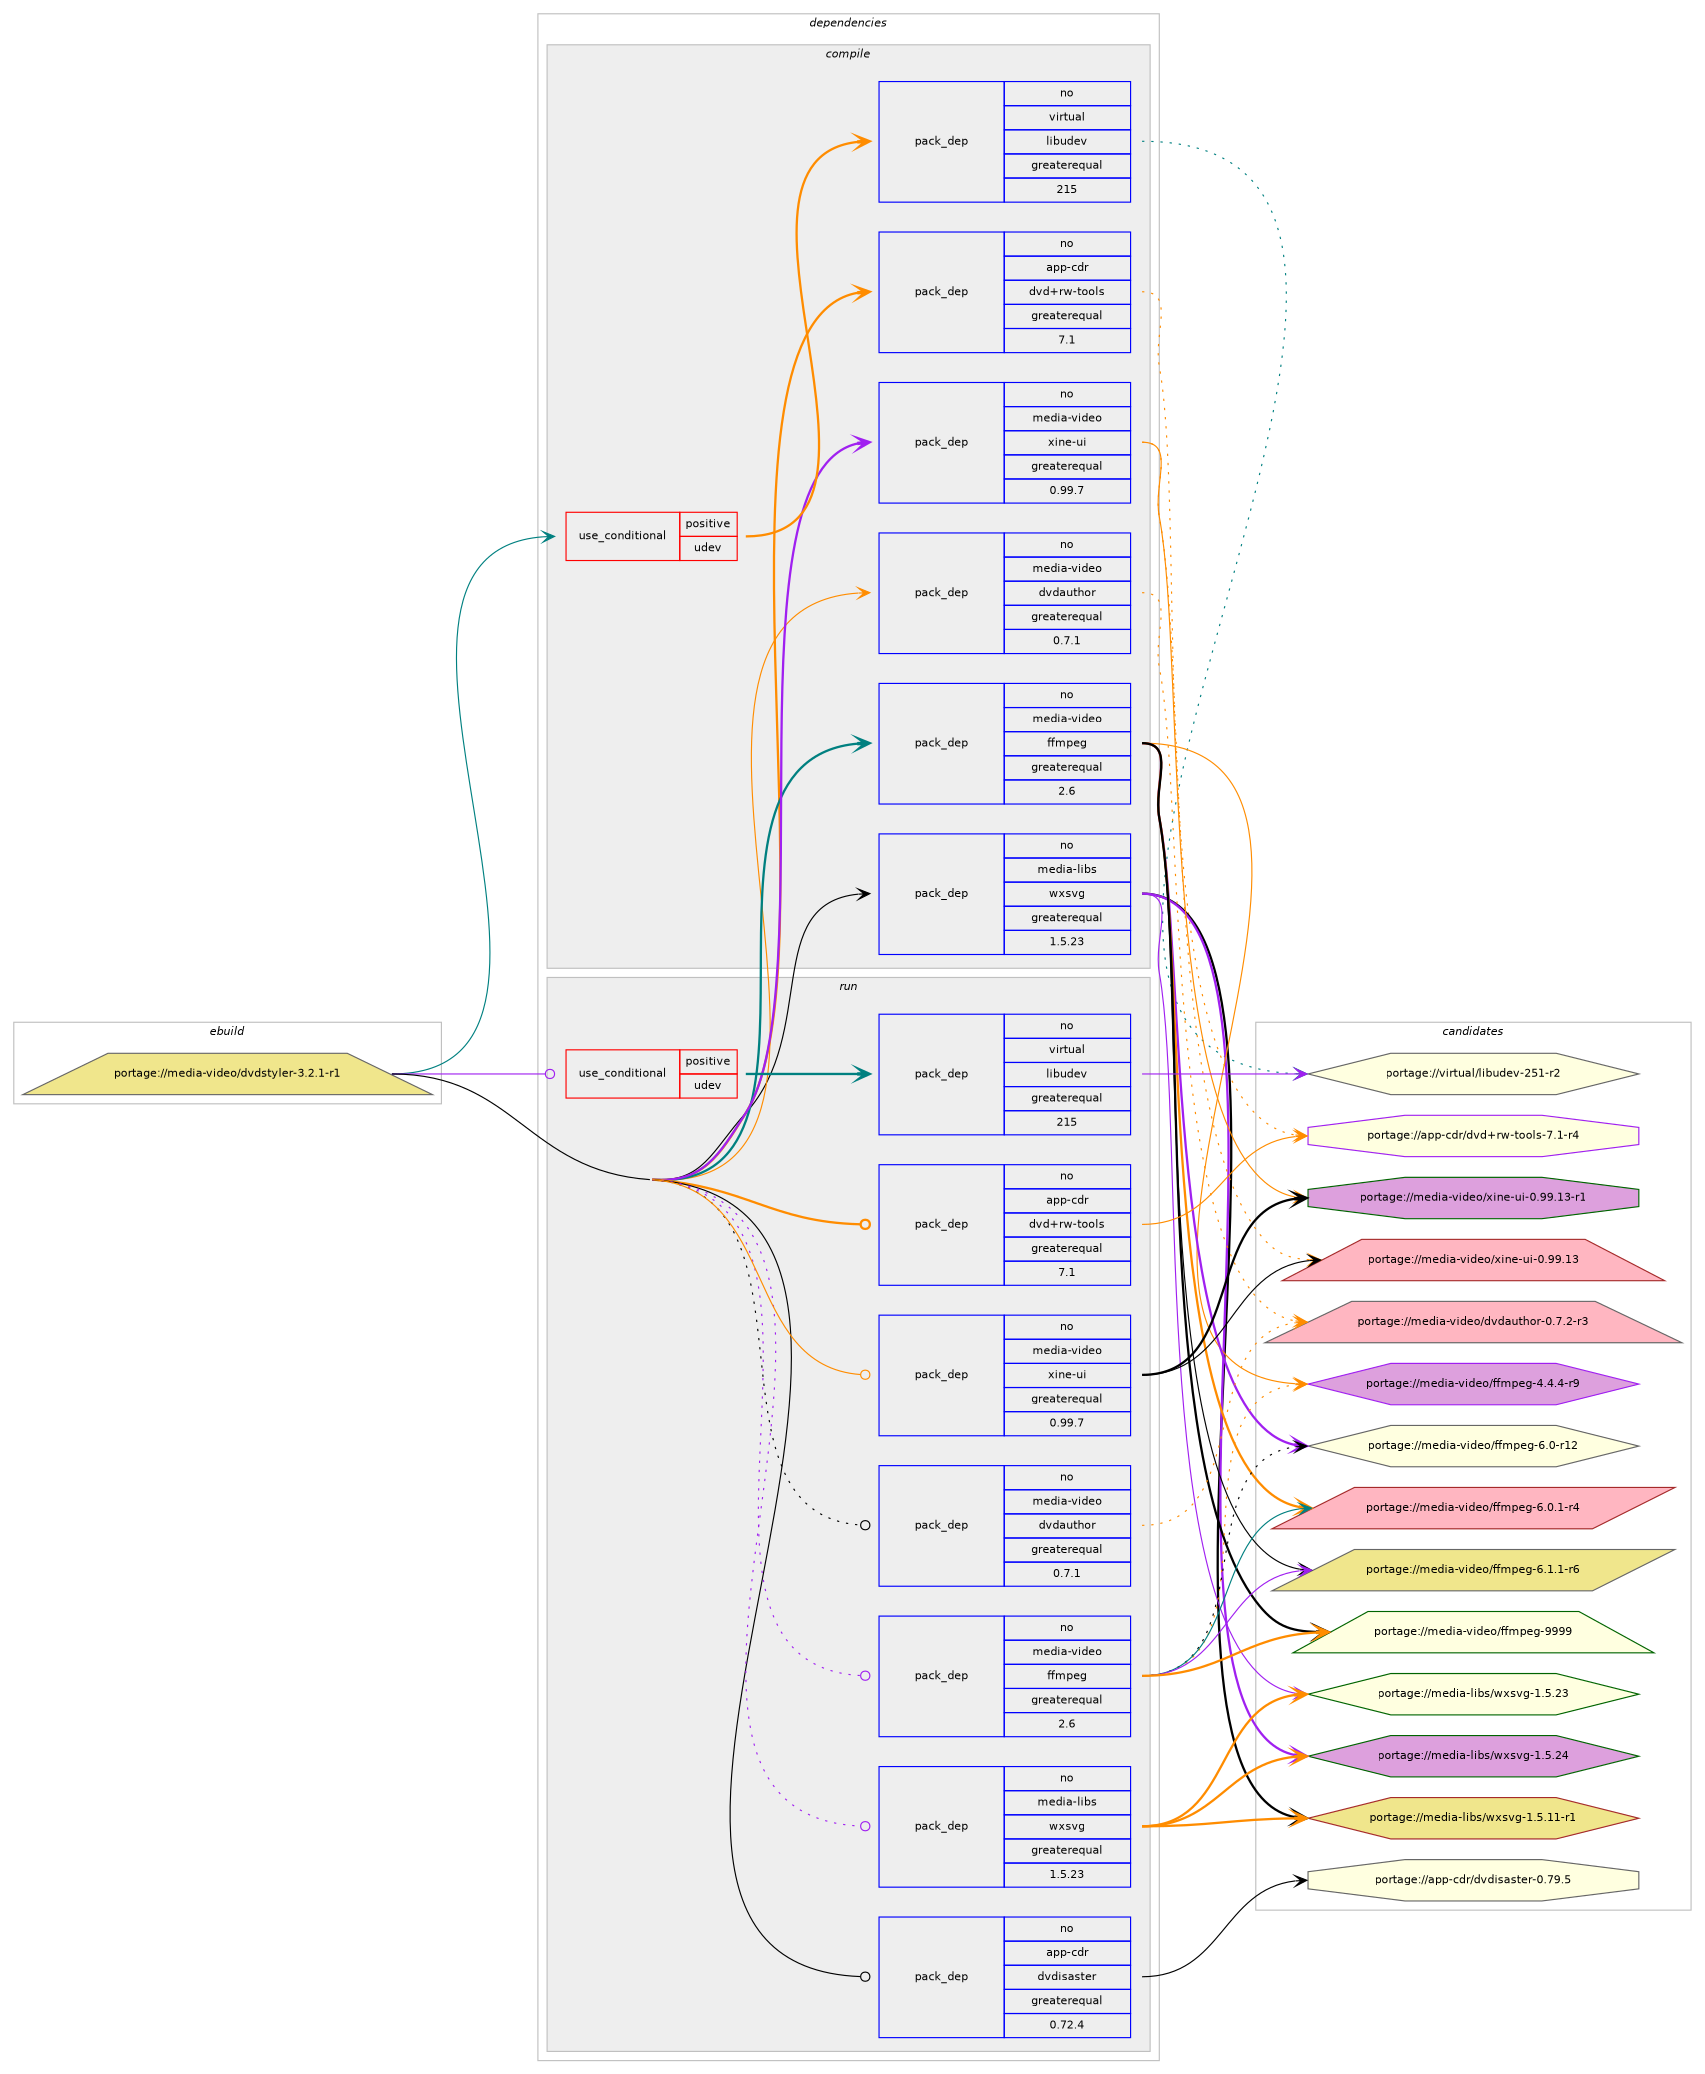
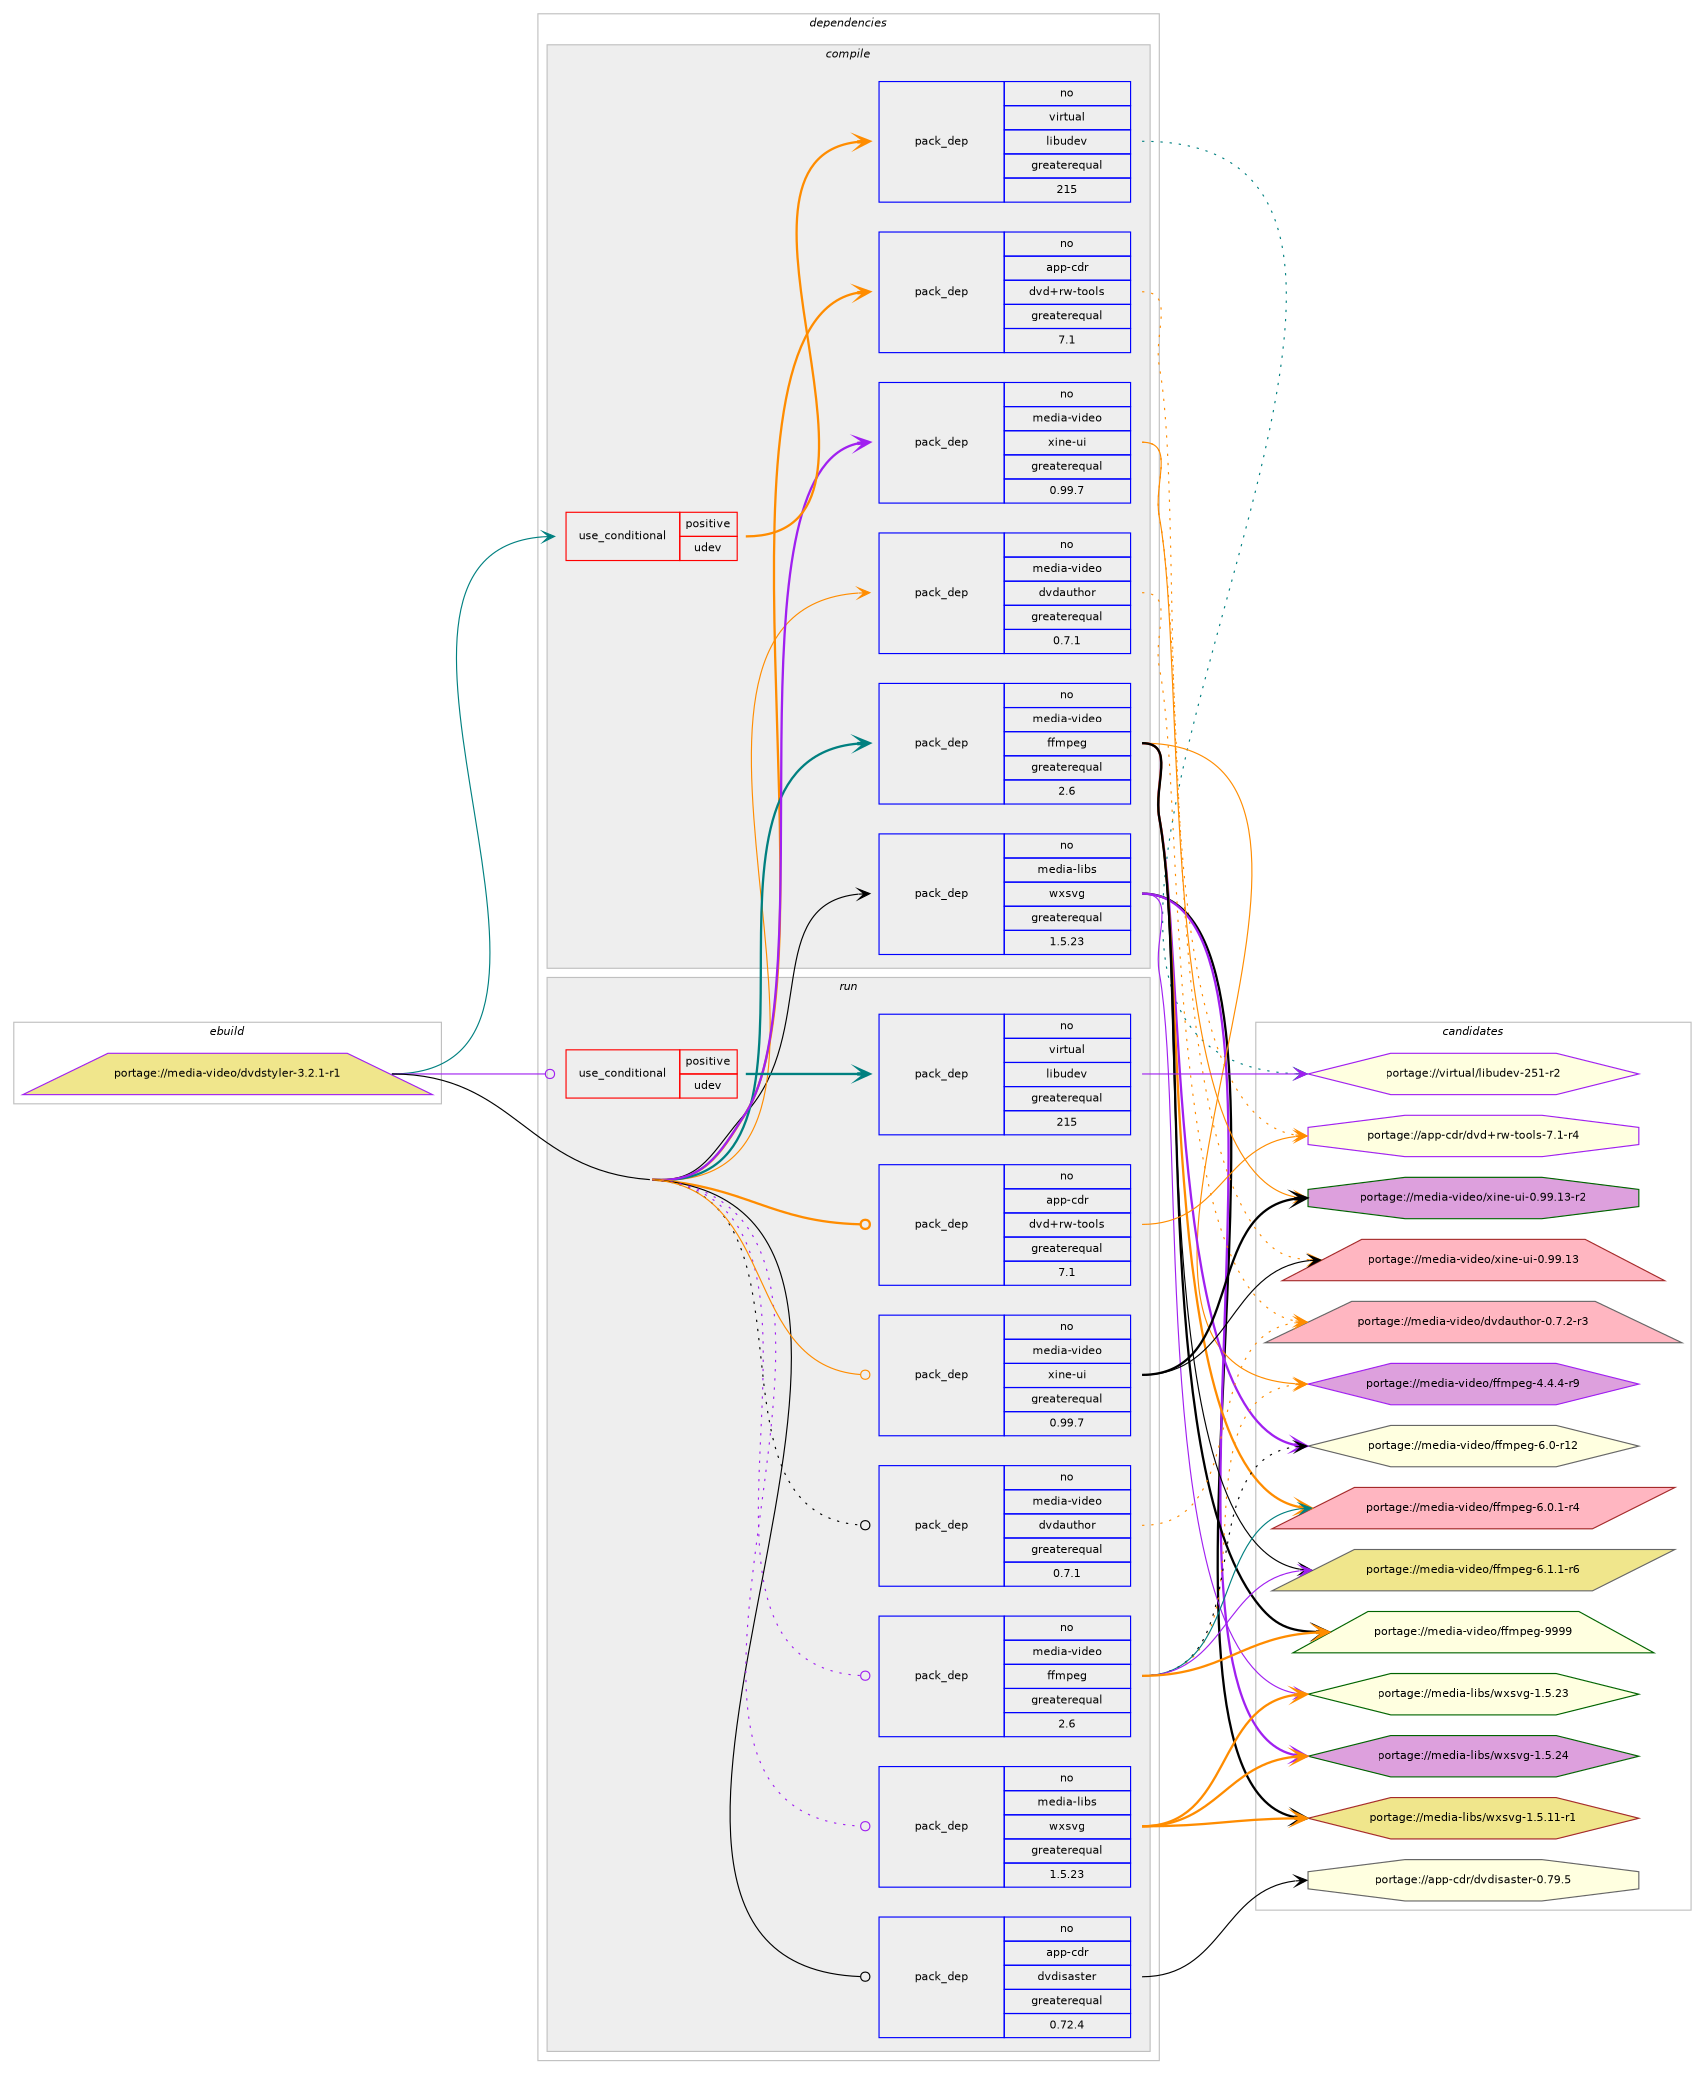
(228, 1074) -> (228, 1074)
(1473, 1074) -> (1473, 1074)
(1473, 1198) -> (1473, 1198)
